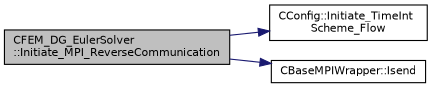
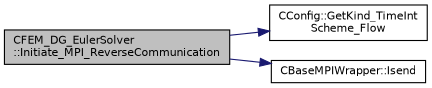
(348, 23) -> (348, 23)
